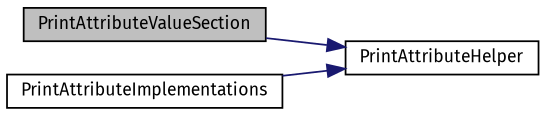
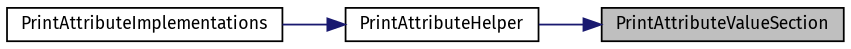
(296, 42) -> (561, 25)
